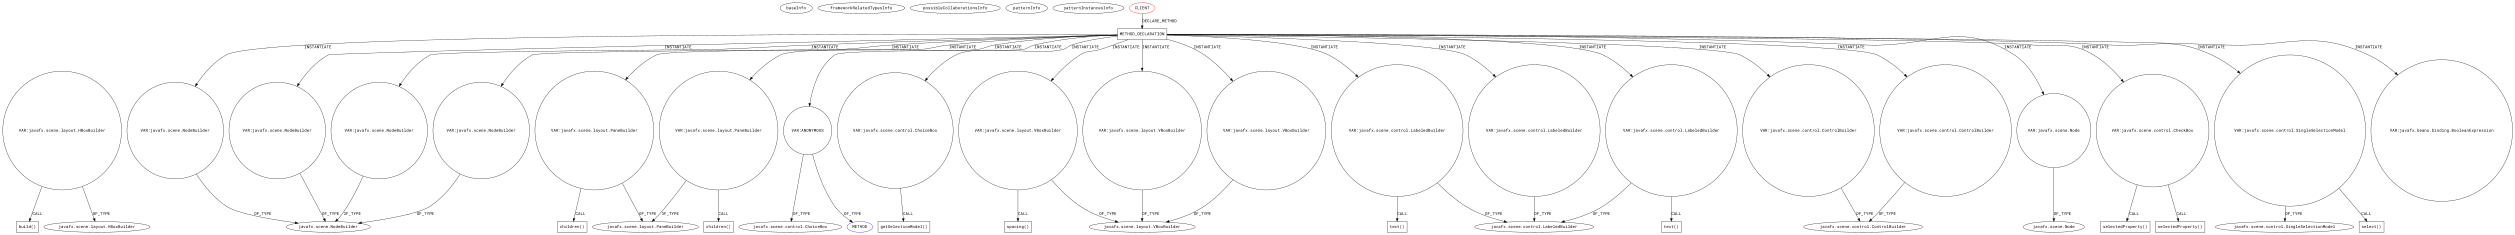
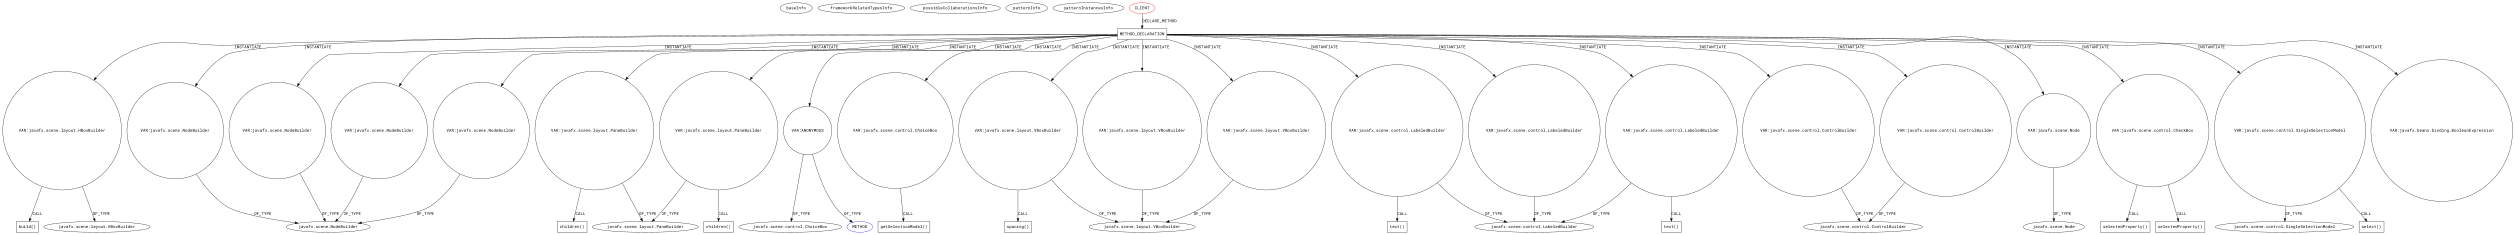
none -> (343, 41)
